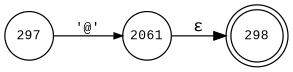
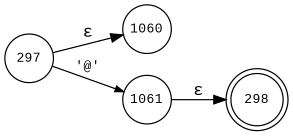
none -> (147, 29)
(147, 36) -> (147, 100)
